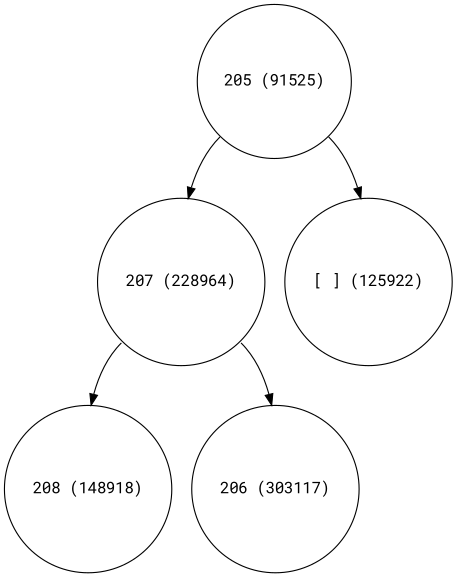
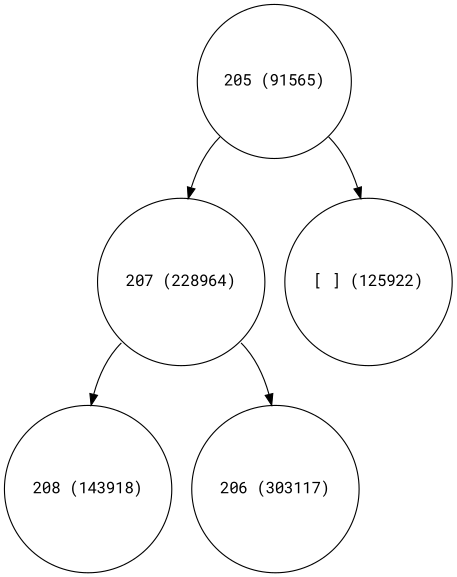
(274, 81) -> (274, 81)
(88, 489) -> (88, 489)
